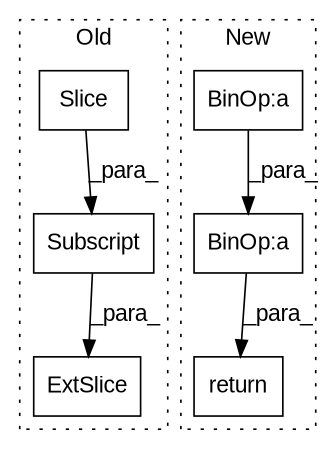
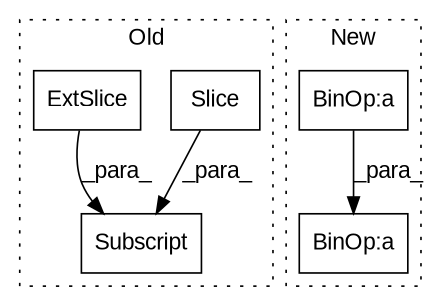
(91, 307) -> (78, 168)
(238, 386) -> none
